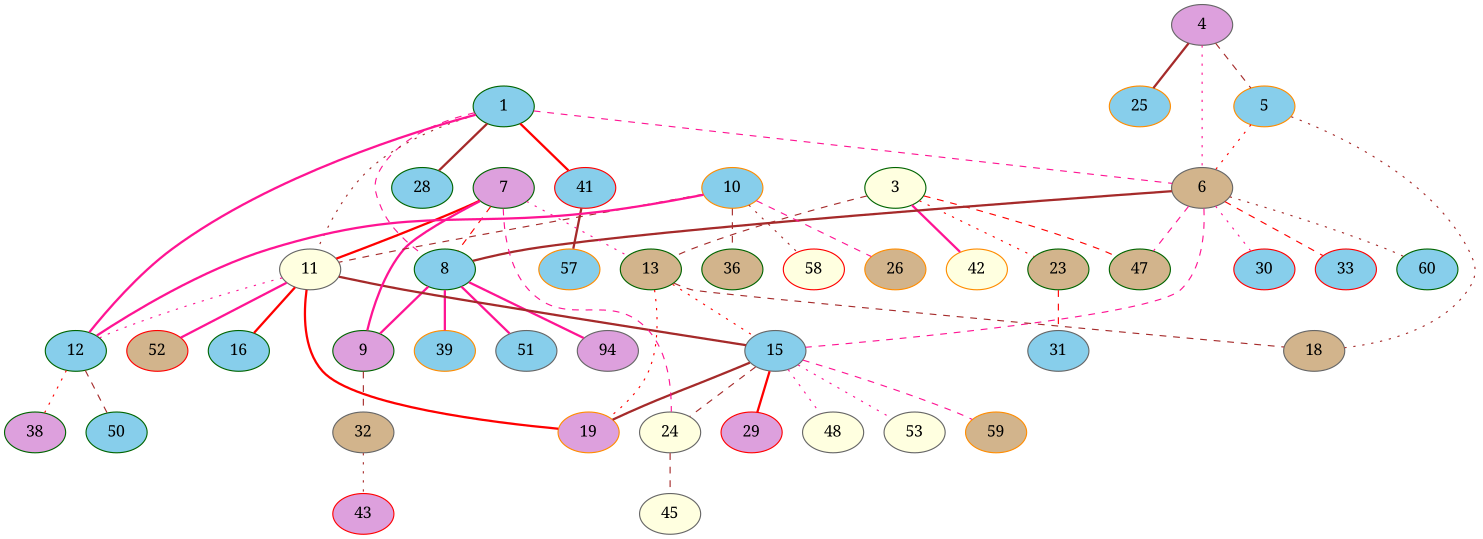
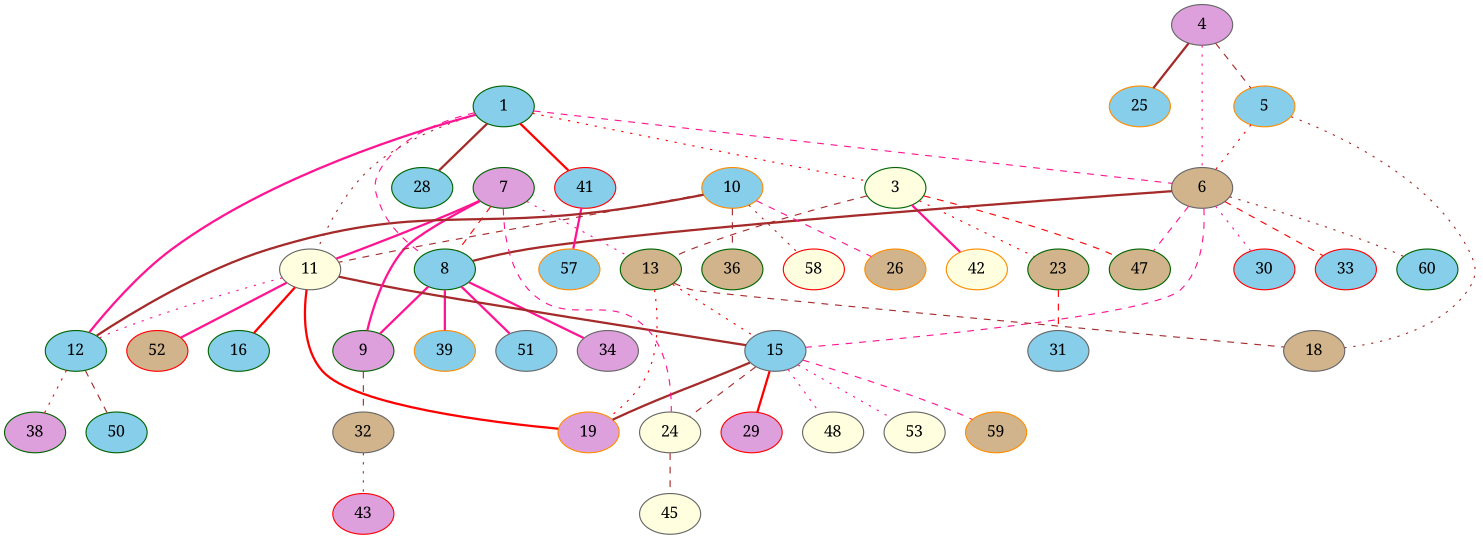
none -> (700, 147)
(405, 222) -> (405, 222)
(577, 228) -> (577, 228)
(408, 231) -> (408, 231)
(608, 351) -> (608, 351)
